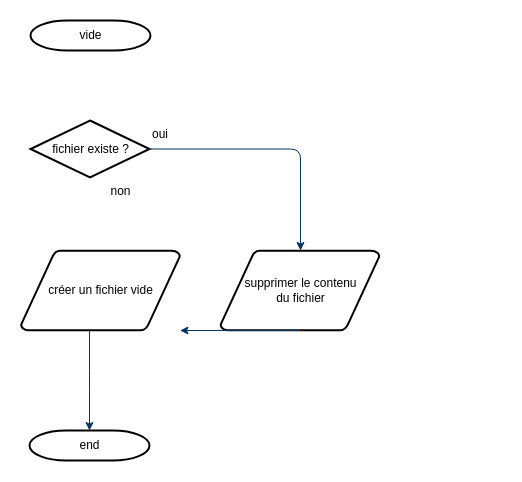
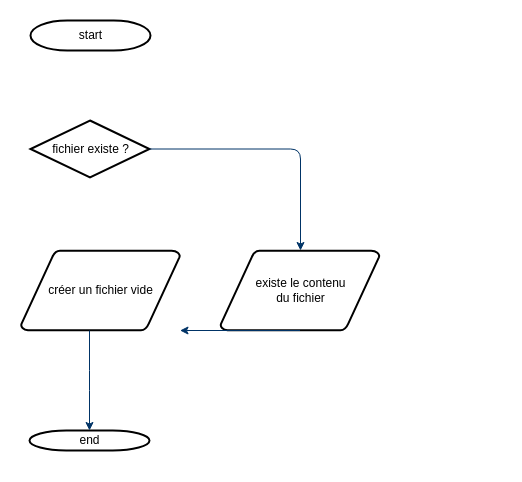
(91, 36) -> (91, 36)
(171, 134) -> none
(121, 191) -> none
(301, 291) -> (301, 291)
(90, 446) -> (90, 441)
